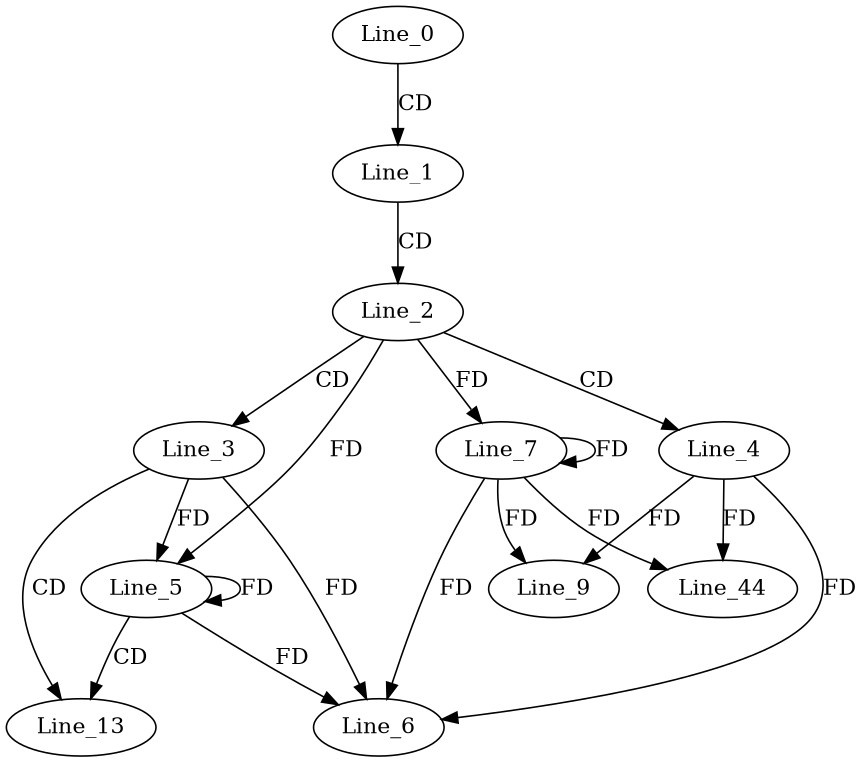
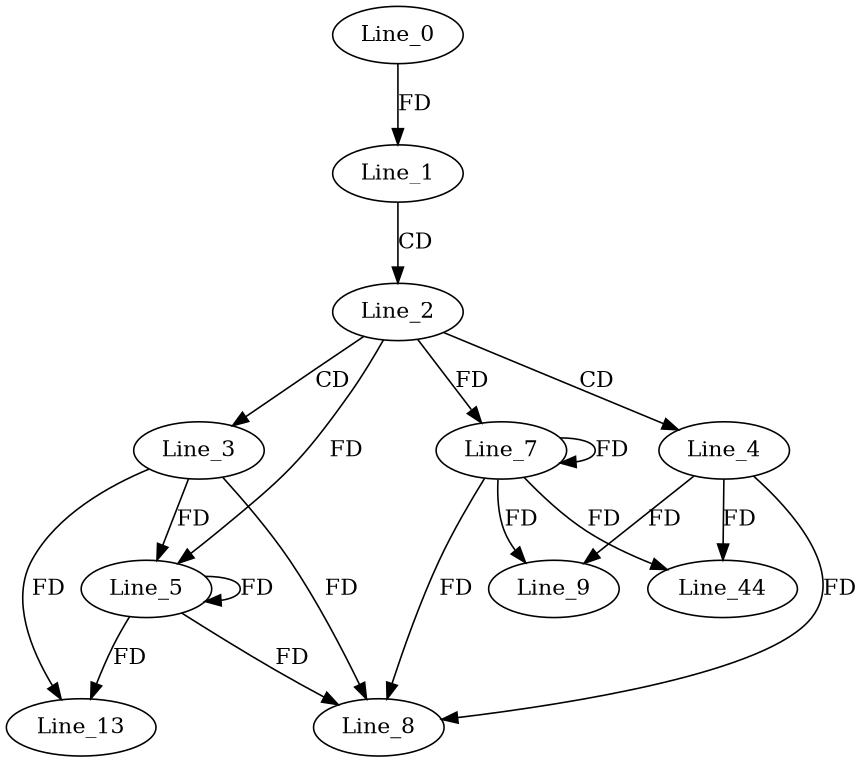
(415, 104) -> (415, 104)
(49, 589) -> (49, 589)
(131, 658) -> (131, 658)
(379, 727) -> (379, 727)
